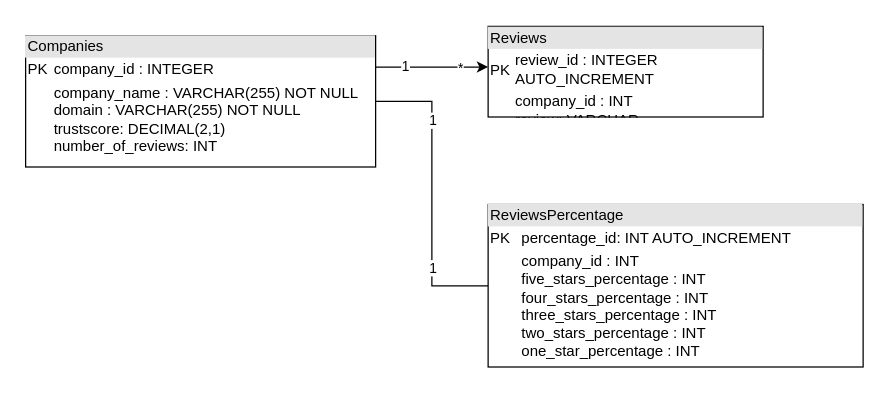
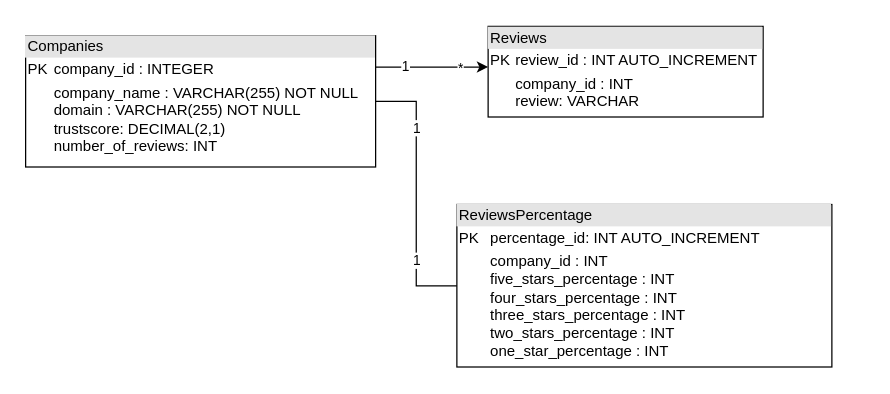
(627, 72) -> (611, 63)
(676, 286) -> (644, 286)
